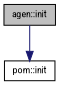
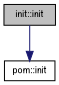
(30, 15) -> (30, 15)
